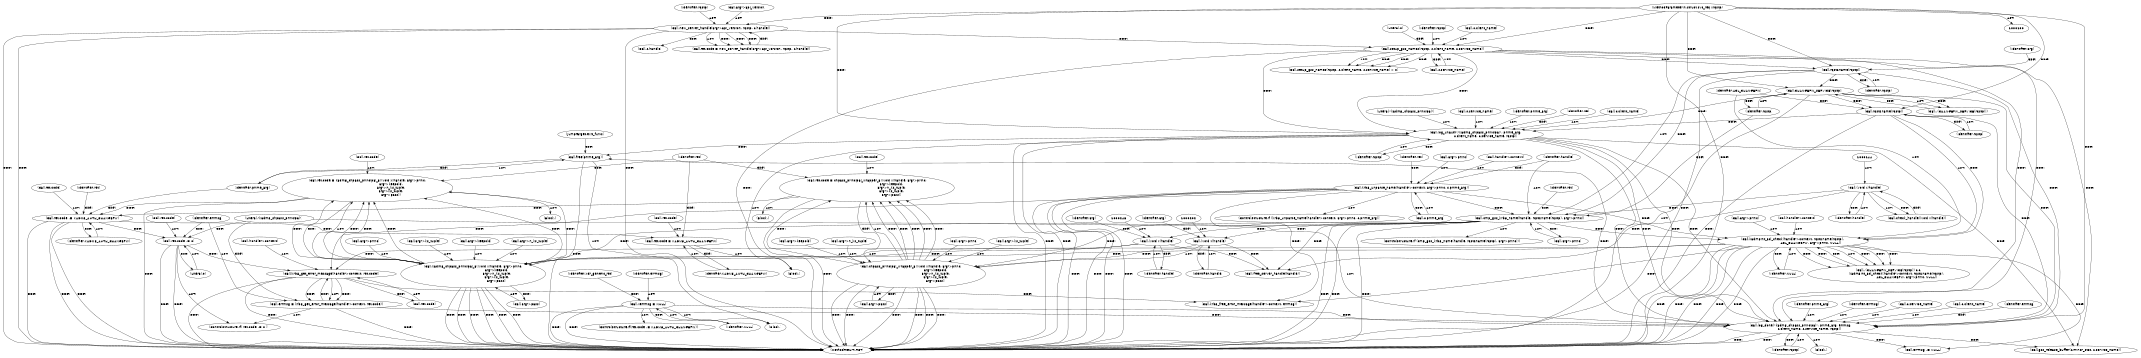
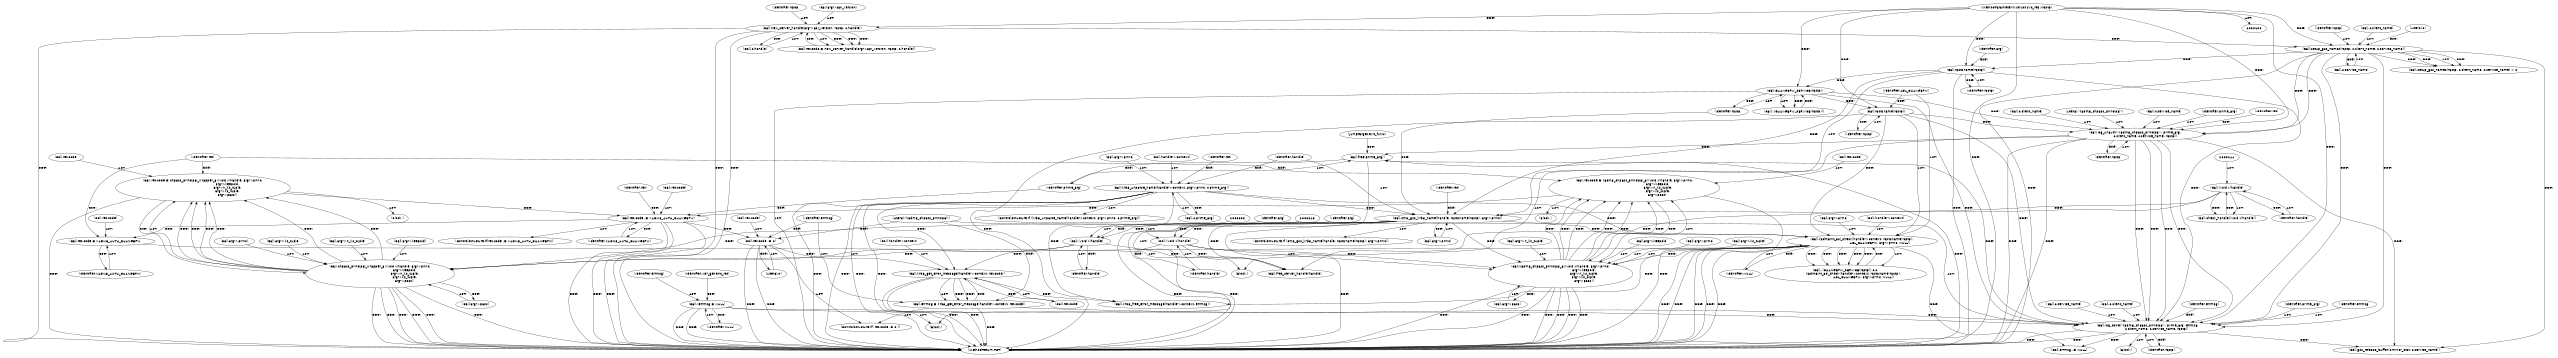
none -> (784, 40)
(641, 315) -> (584, 230)
(555, 342) -> (1698, 342)
